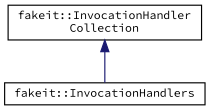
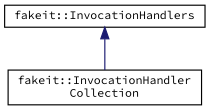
(105, 67) -> (105, 55)
